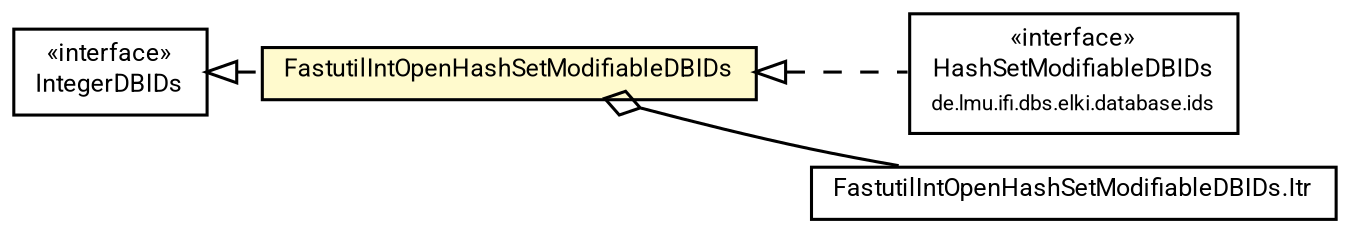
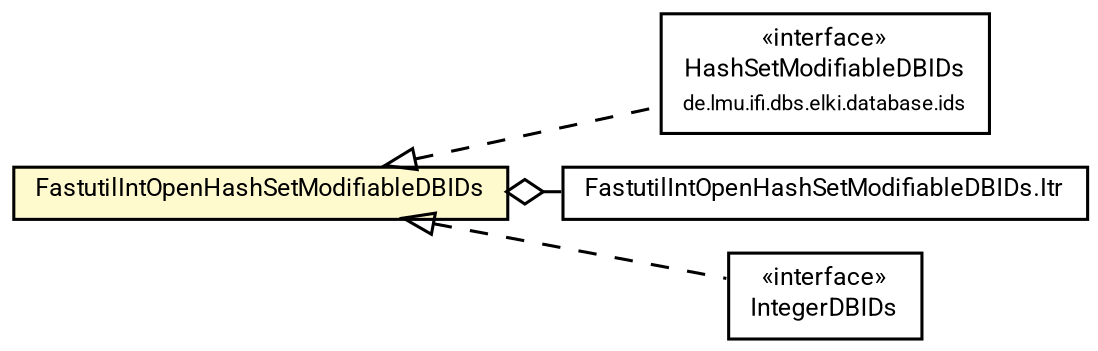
(249, 72) -> (580, 251)
